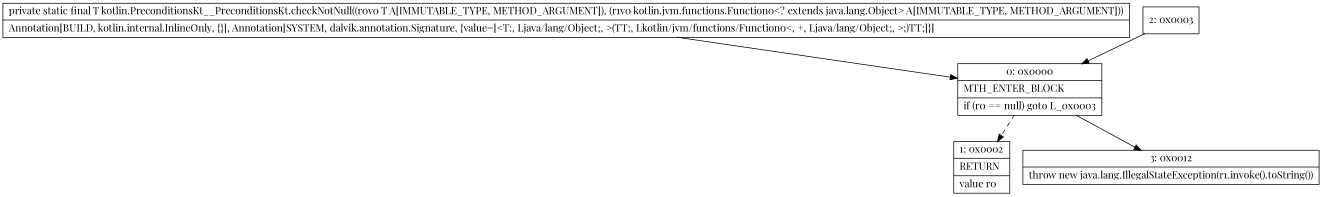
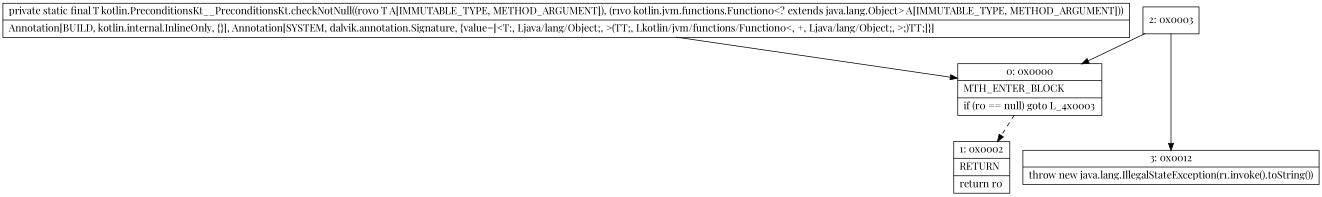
(1030, 106) -> (1029, 106)
(1105, 131) -> (1171, 88)
(978, 184) -> (981, 184)
